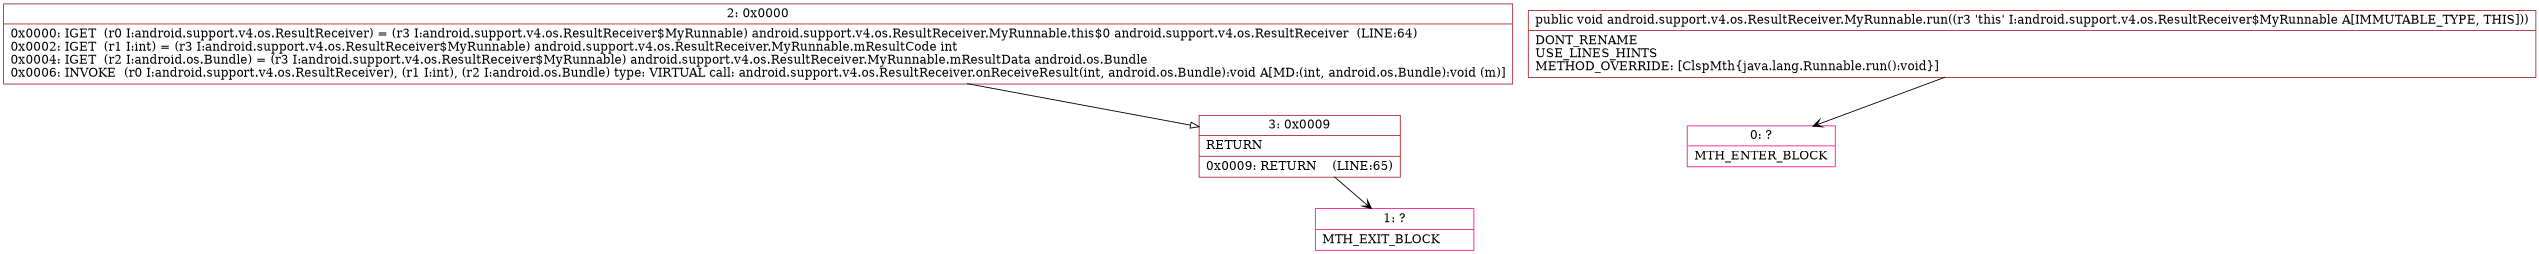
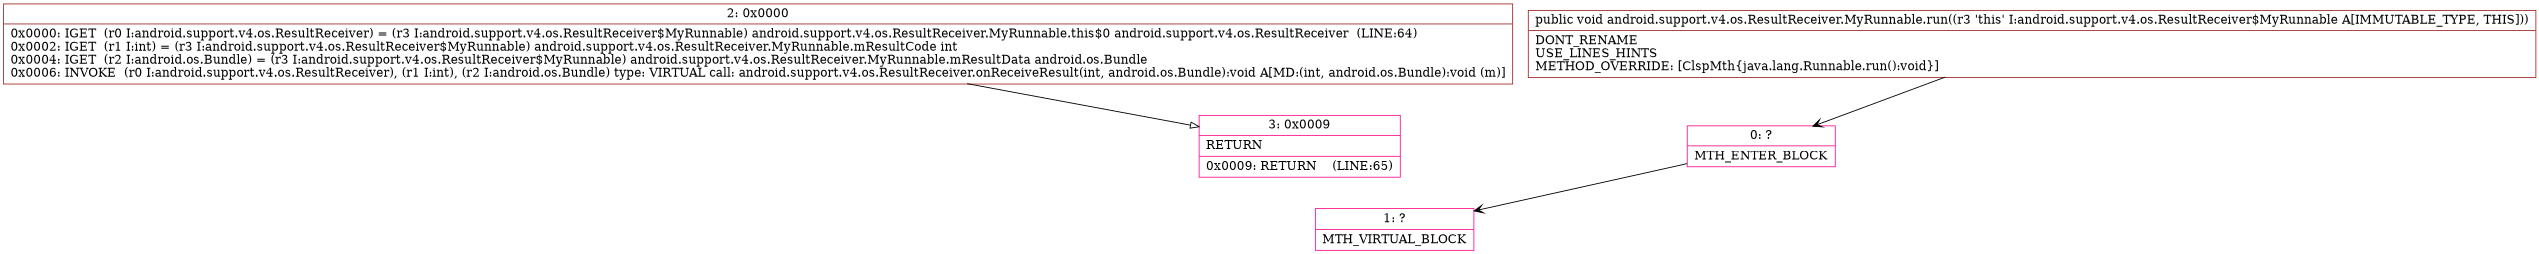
(1300, 146) -> (1300, 146)
(1349, 190) -> (1585, 186)
(1382, 239) -> (1395, 239)
